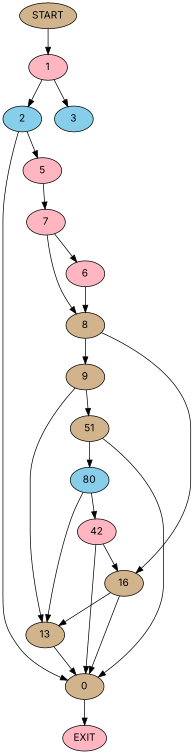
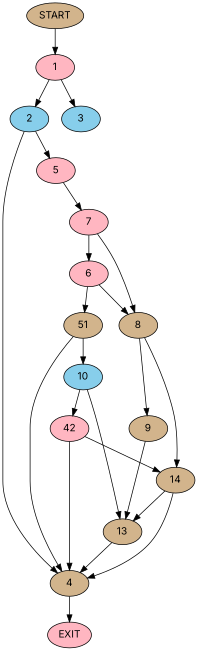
(87, 399) -> (86, 296)
(90, 480) -> (83, 377)
(124, 583) -> (176, 480)
(85, 687) -> (70, 583)
